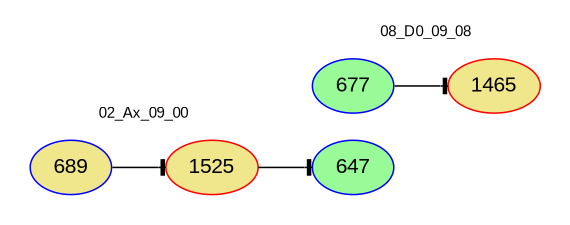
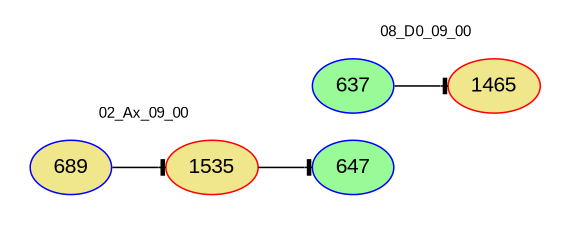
(426, 32) -> (426, 32)
(353, 86) -> (353, 86)
(212, 167) -> (212, 167)
